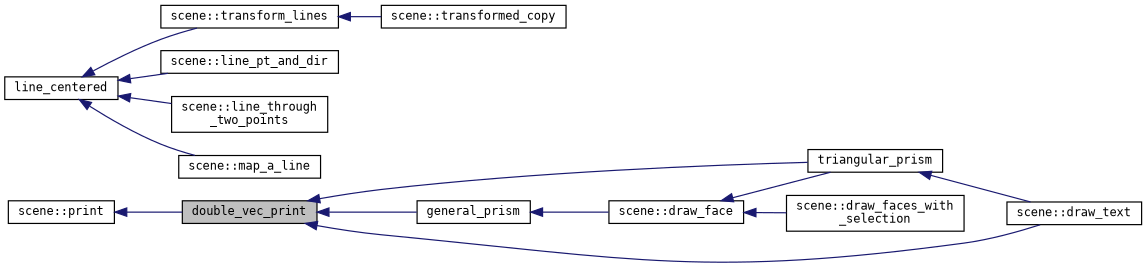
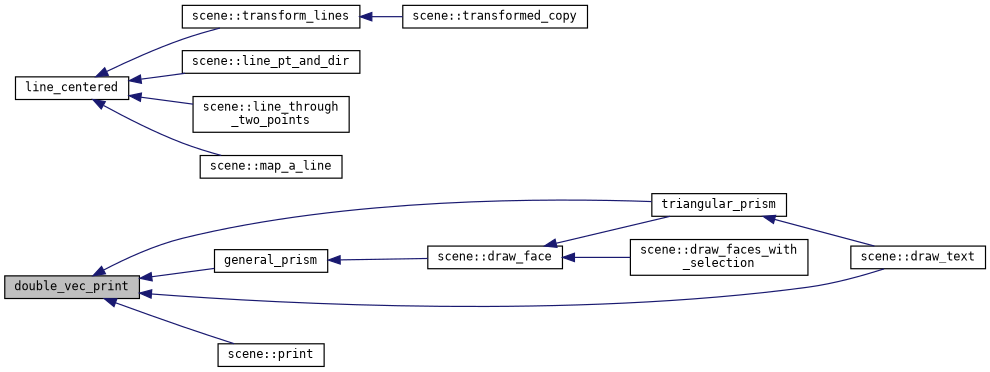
(155, 212) -> (175, 324)
